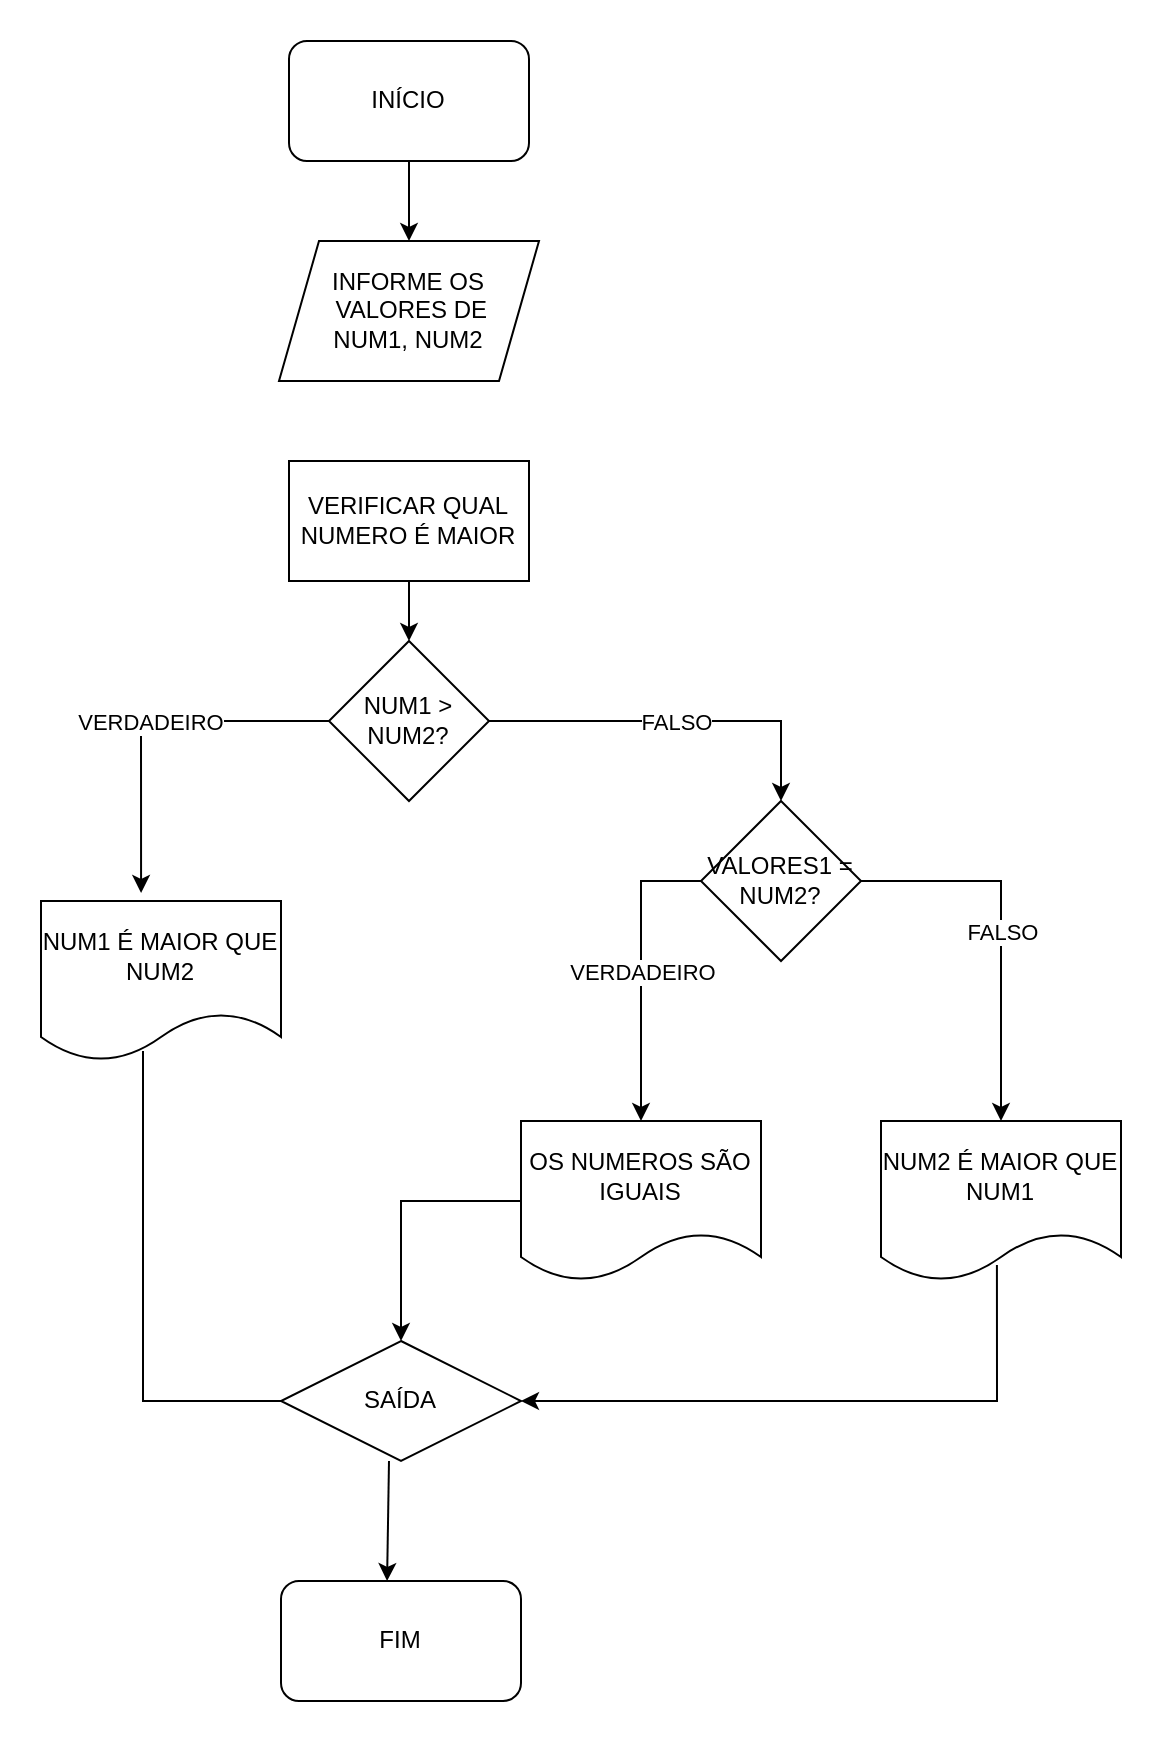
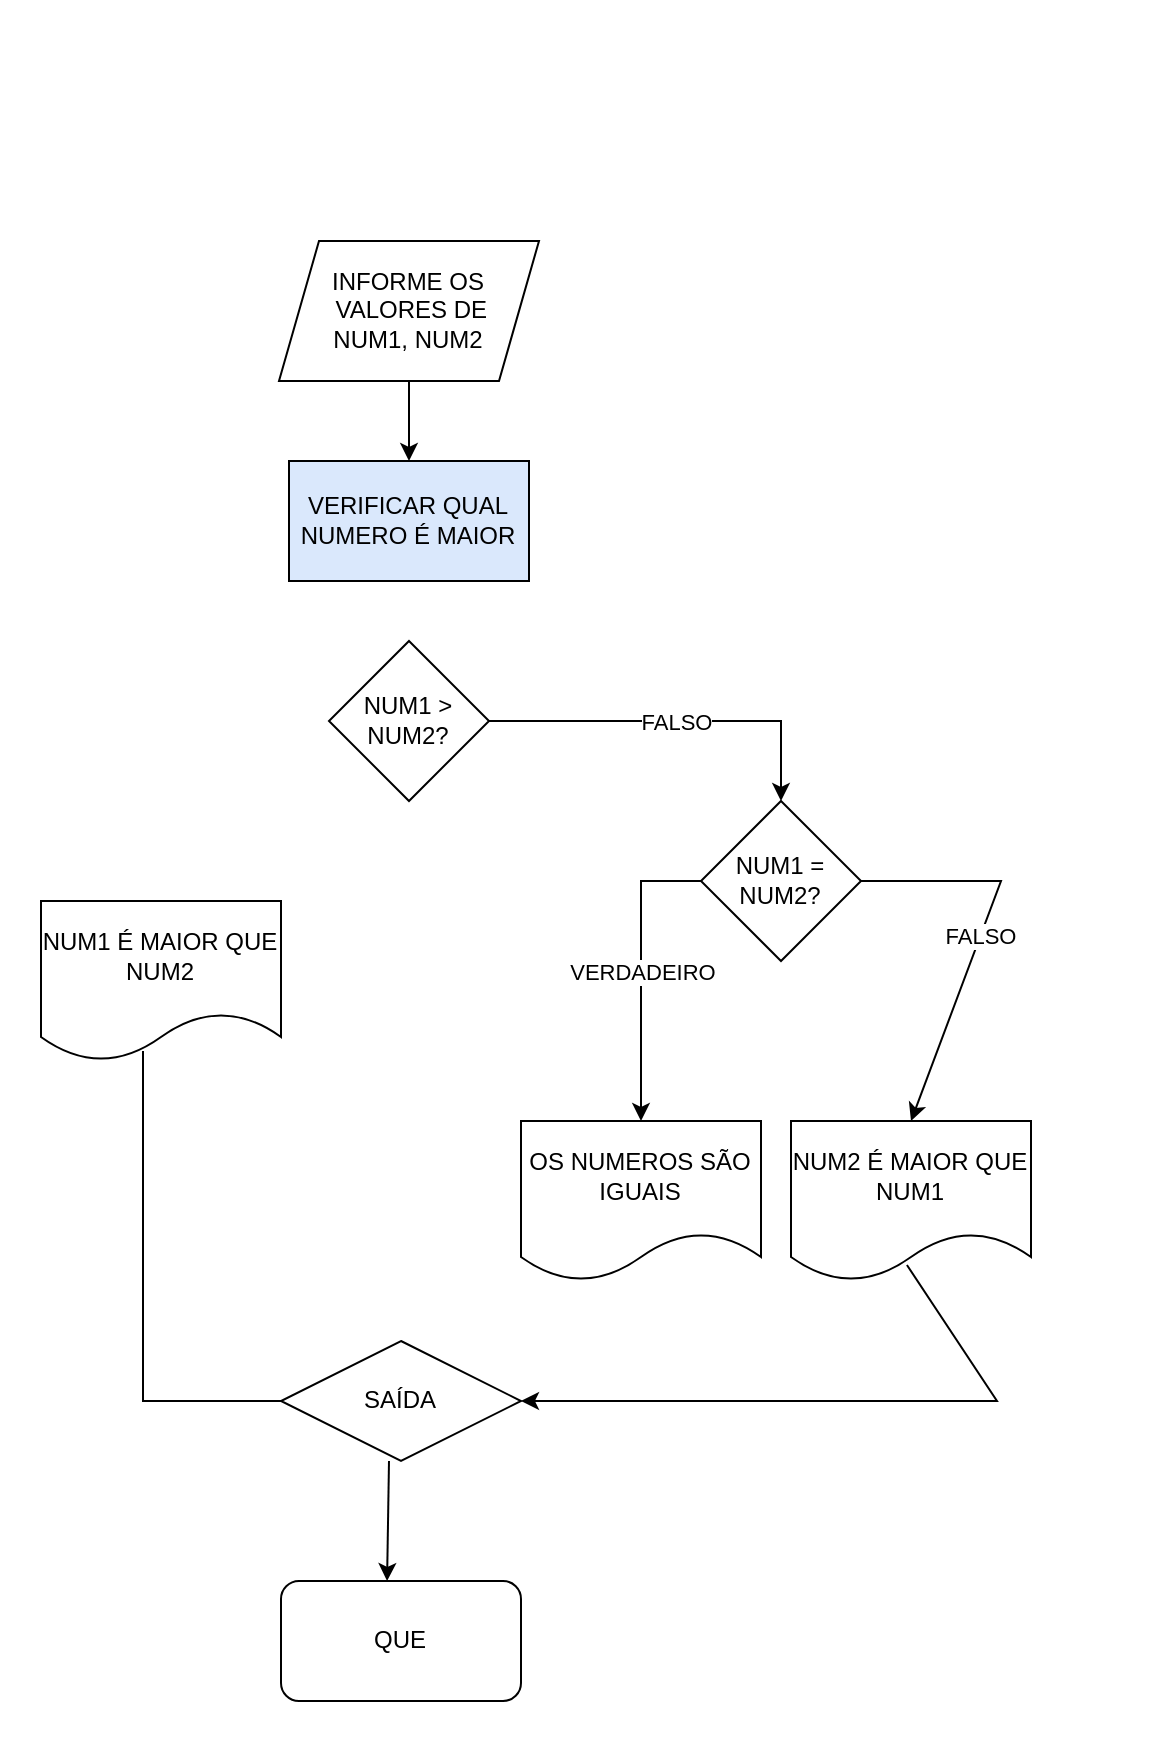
(409, 101) -> none
(409, 194) -> none
none -> (409, 414)
(409, 521) -> (409, 521)
(409, 618) -> none
(156, 721) -> none
(781, 881) -> (781, 881)
(1001, 1201) -> (911, 1201)
(401, 1204) -> none
(401, 1641) -> (401, 1641)
